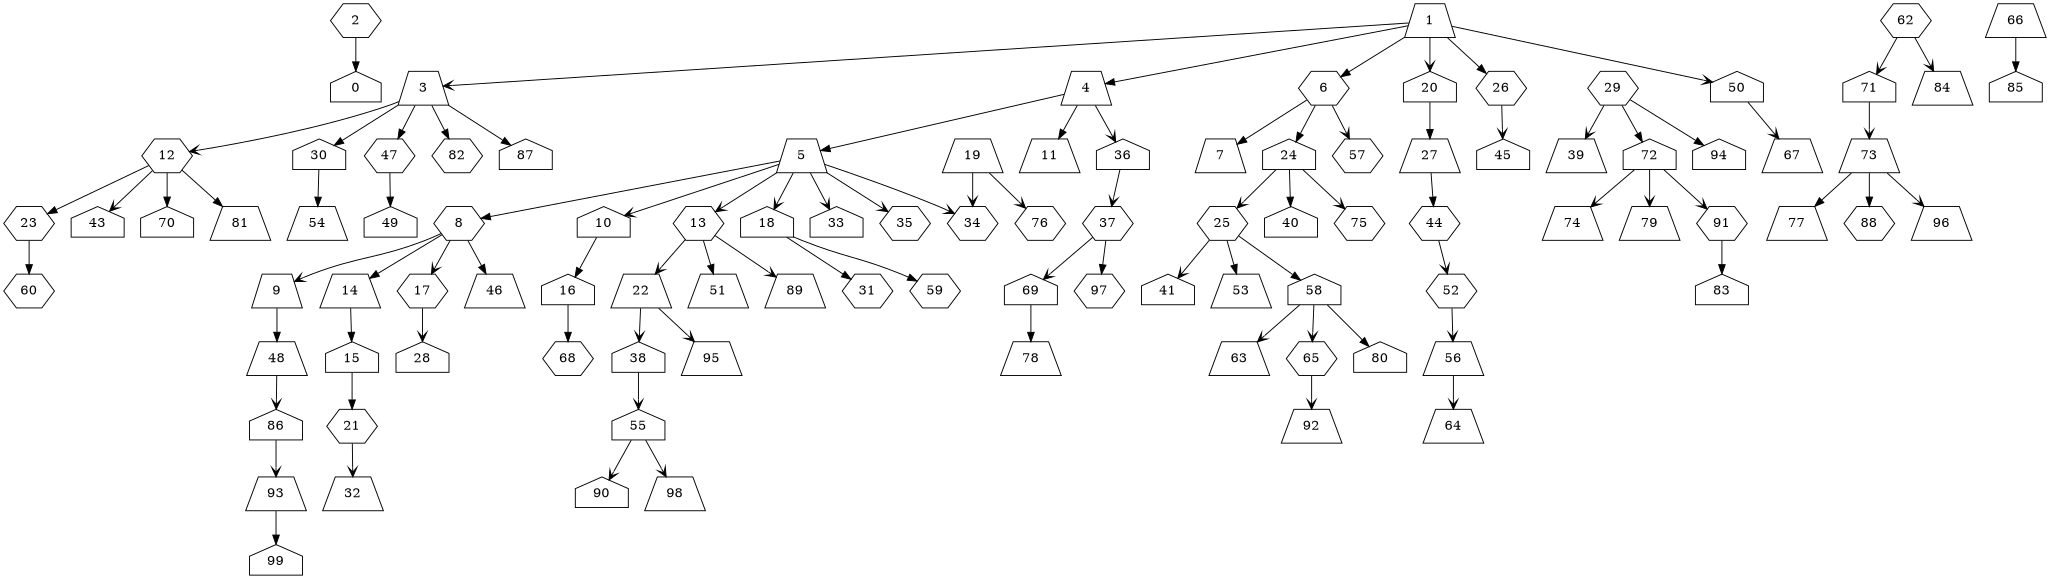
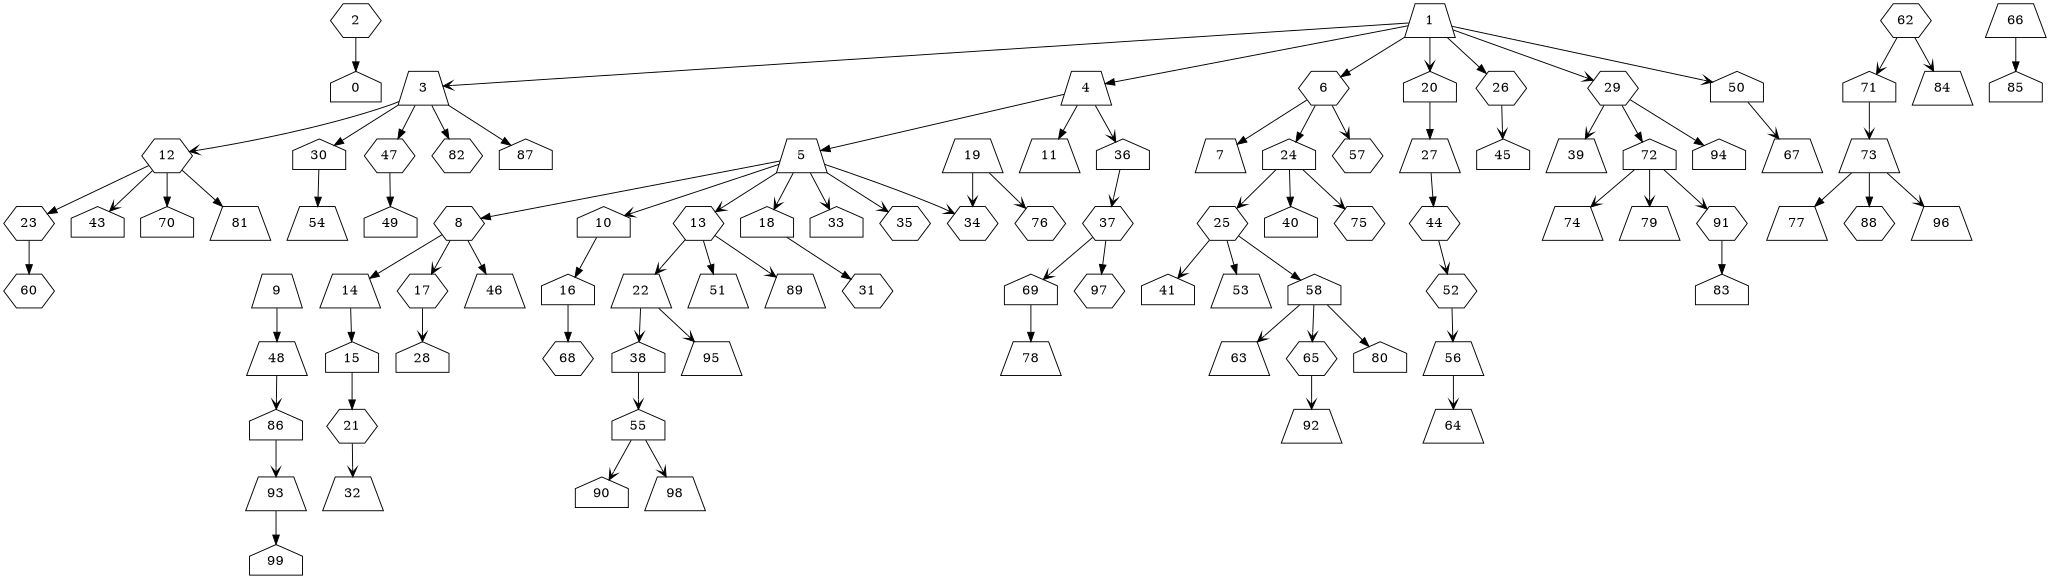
none -> (1519, 53)
(372, 256) -> none
(935, 291) -> none
